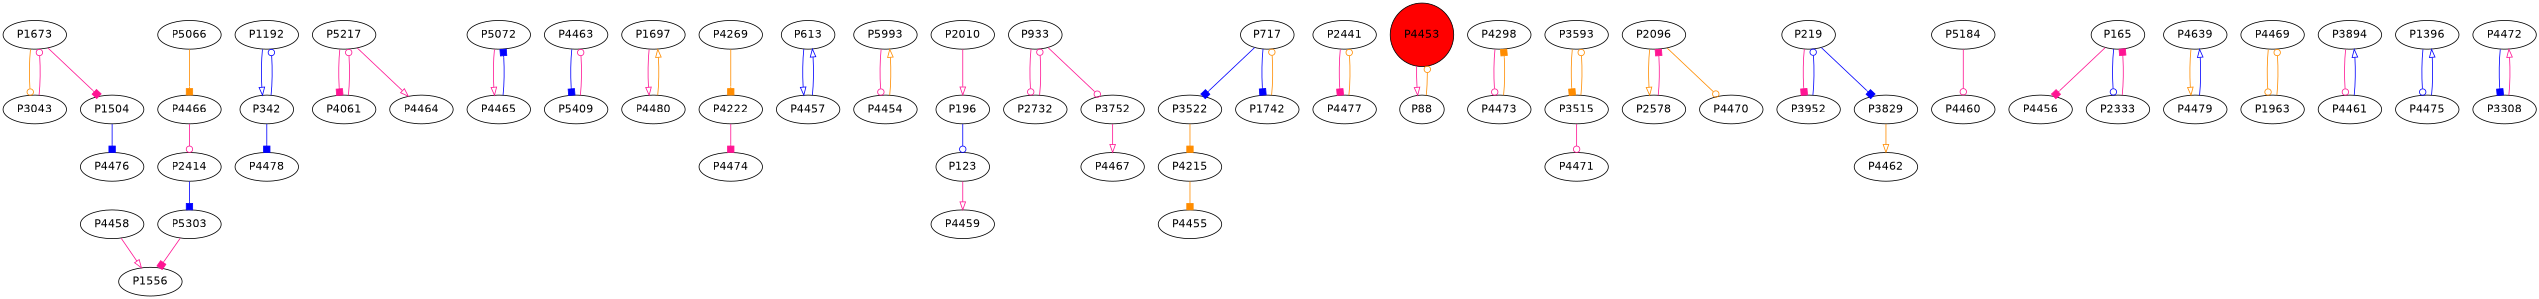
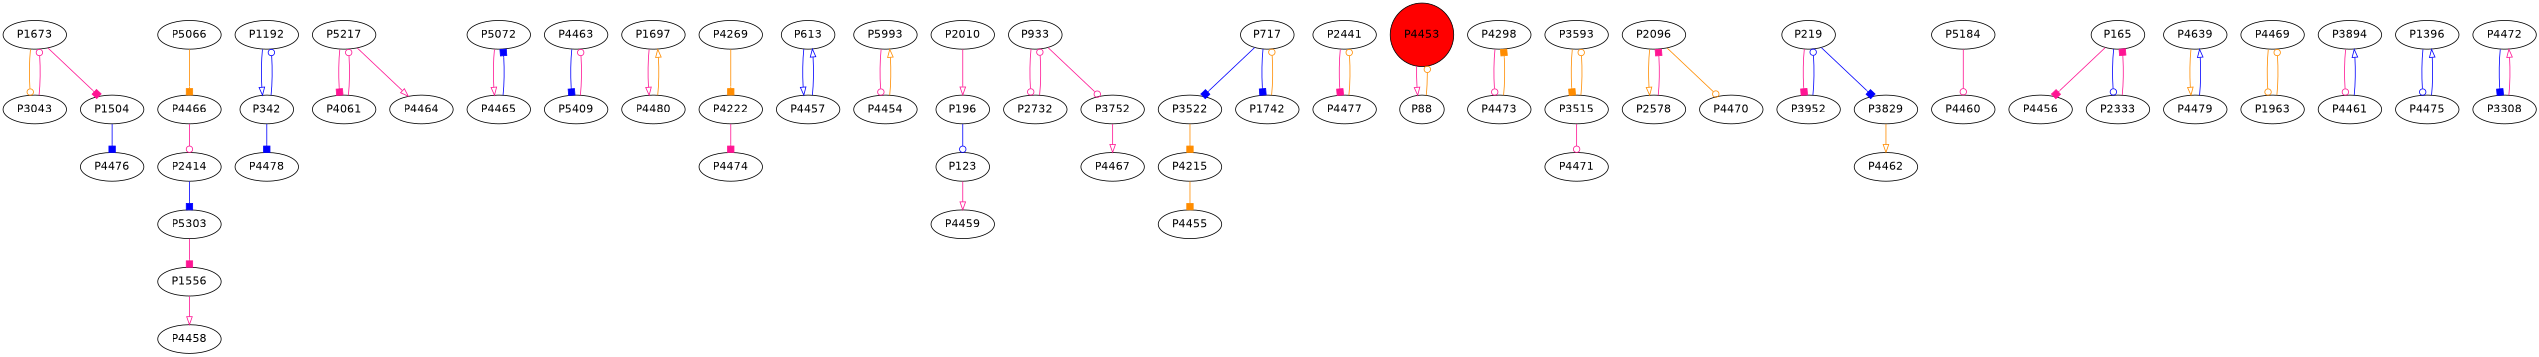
(129, 250) -> (189, 306)
